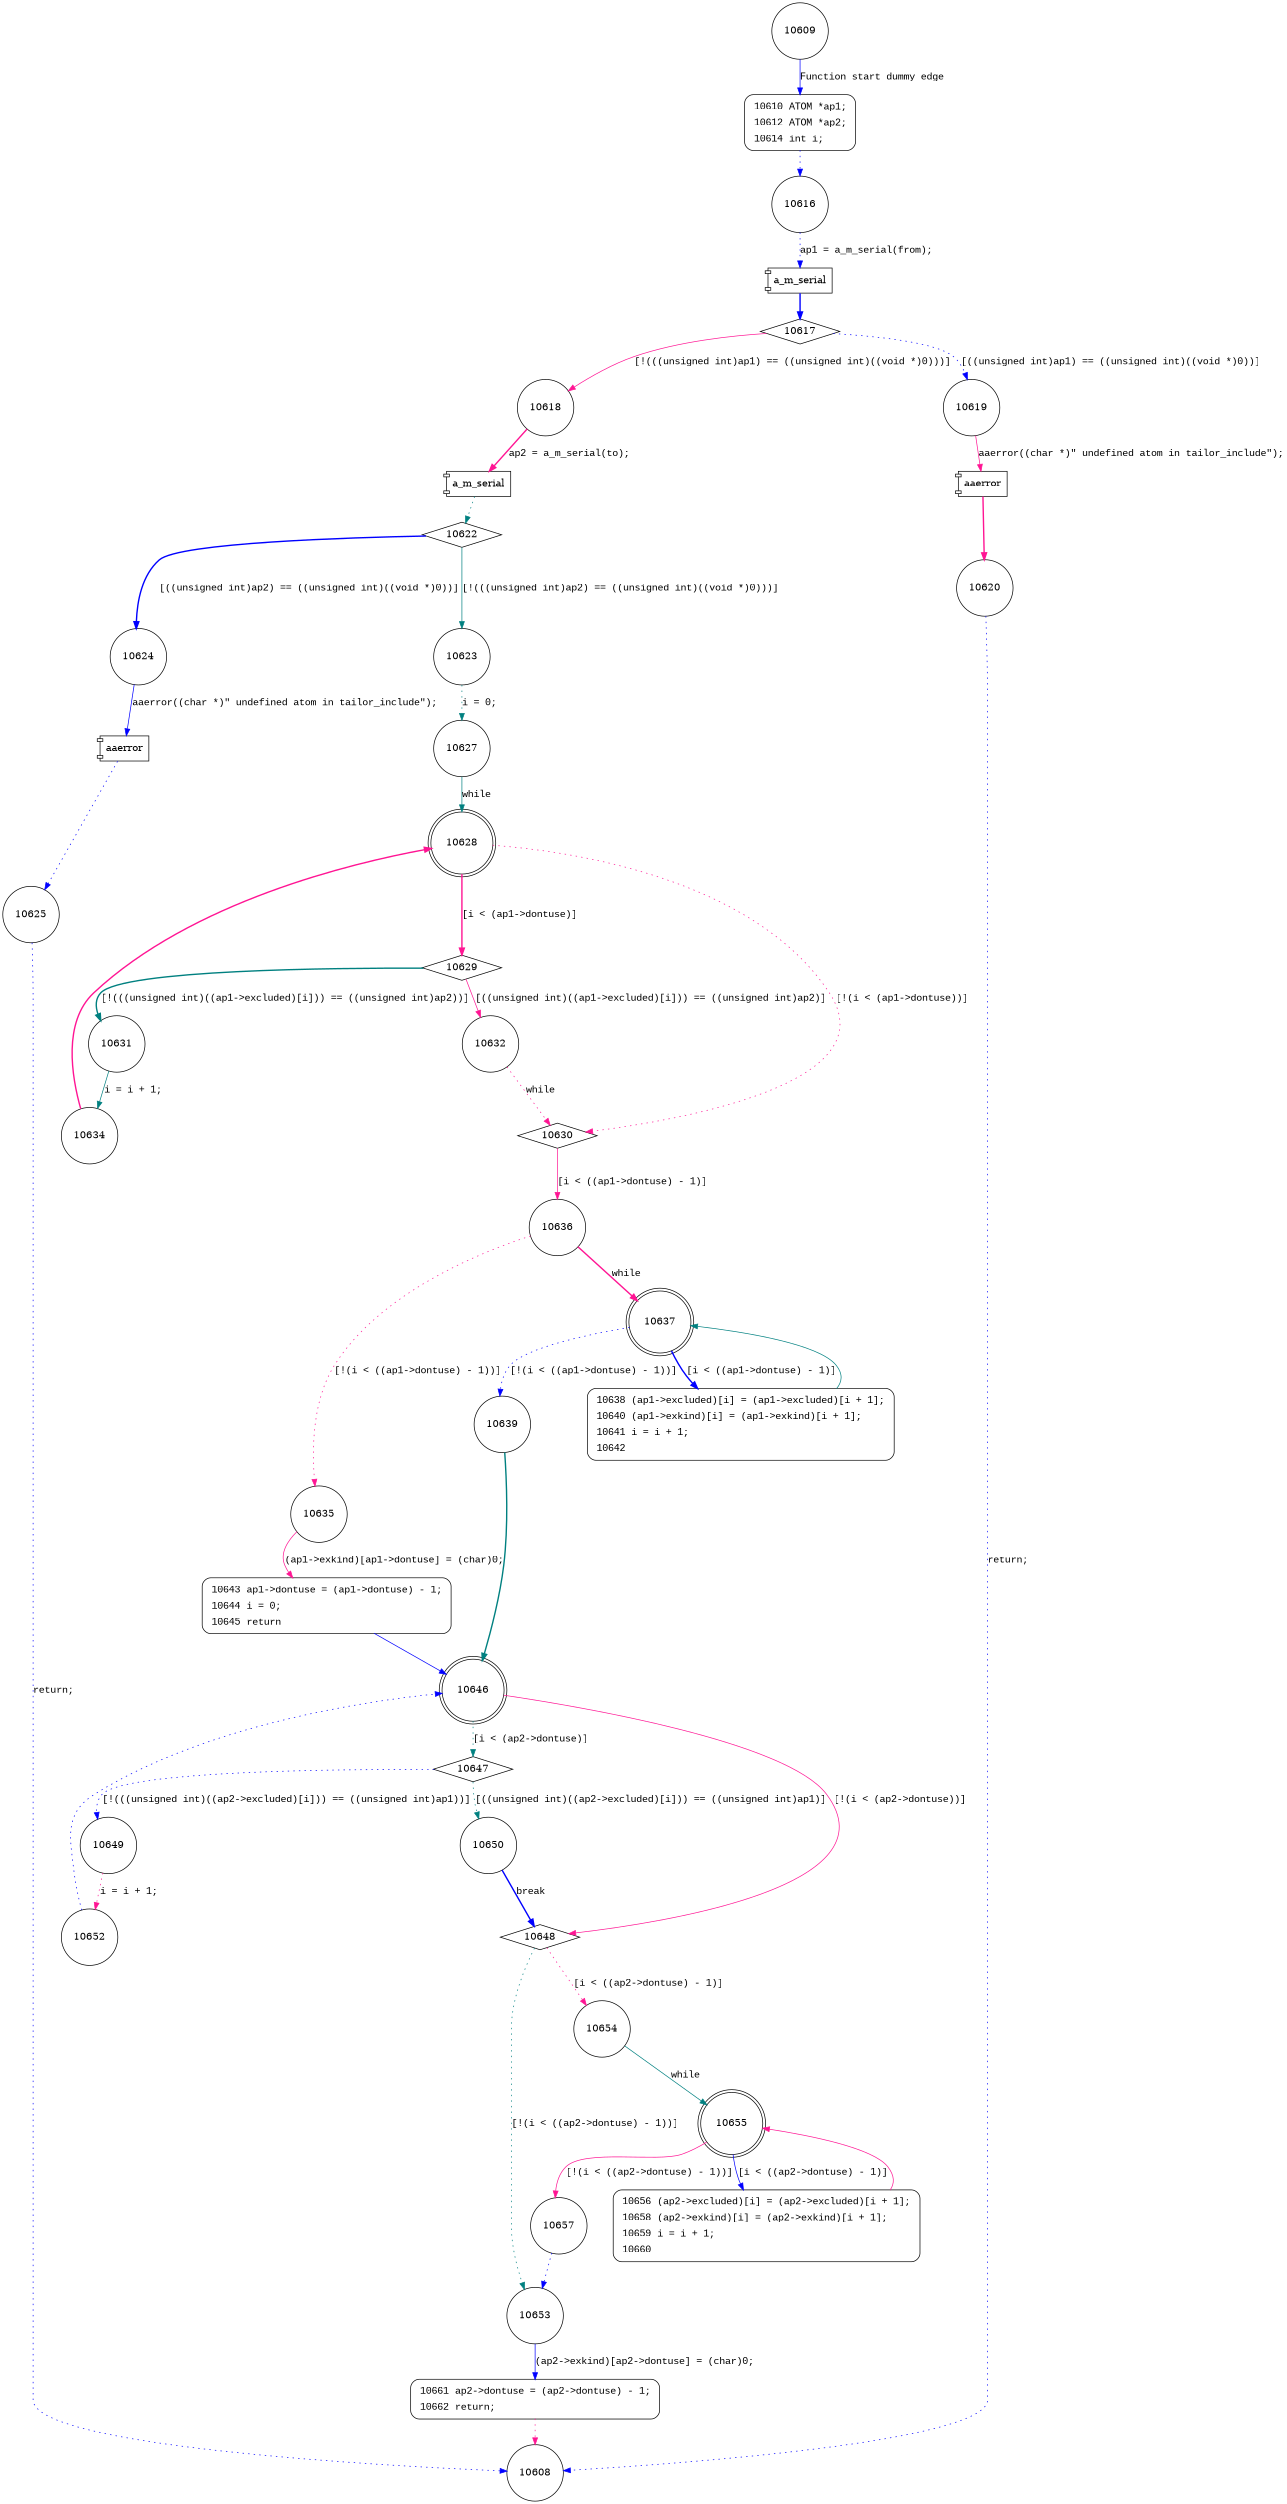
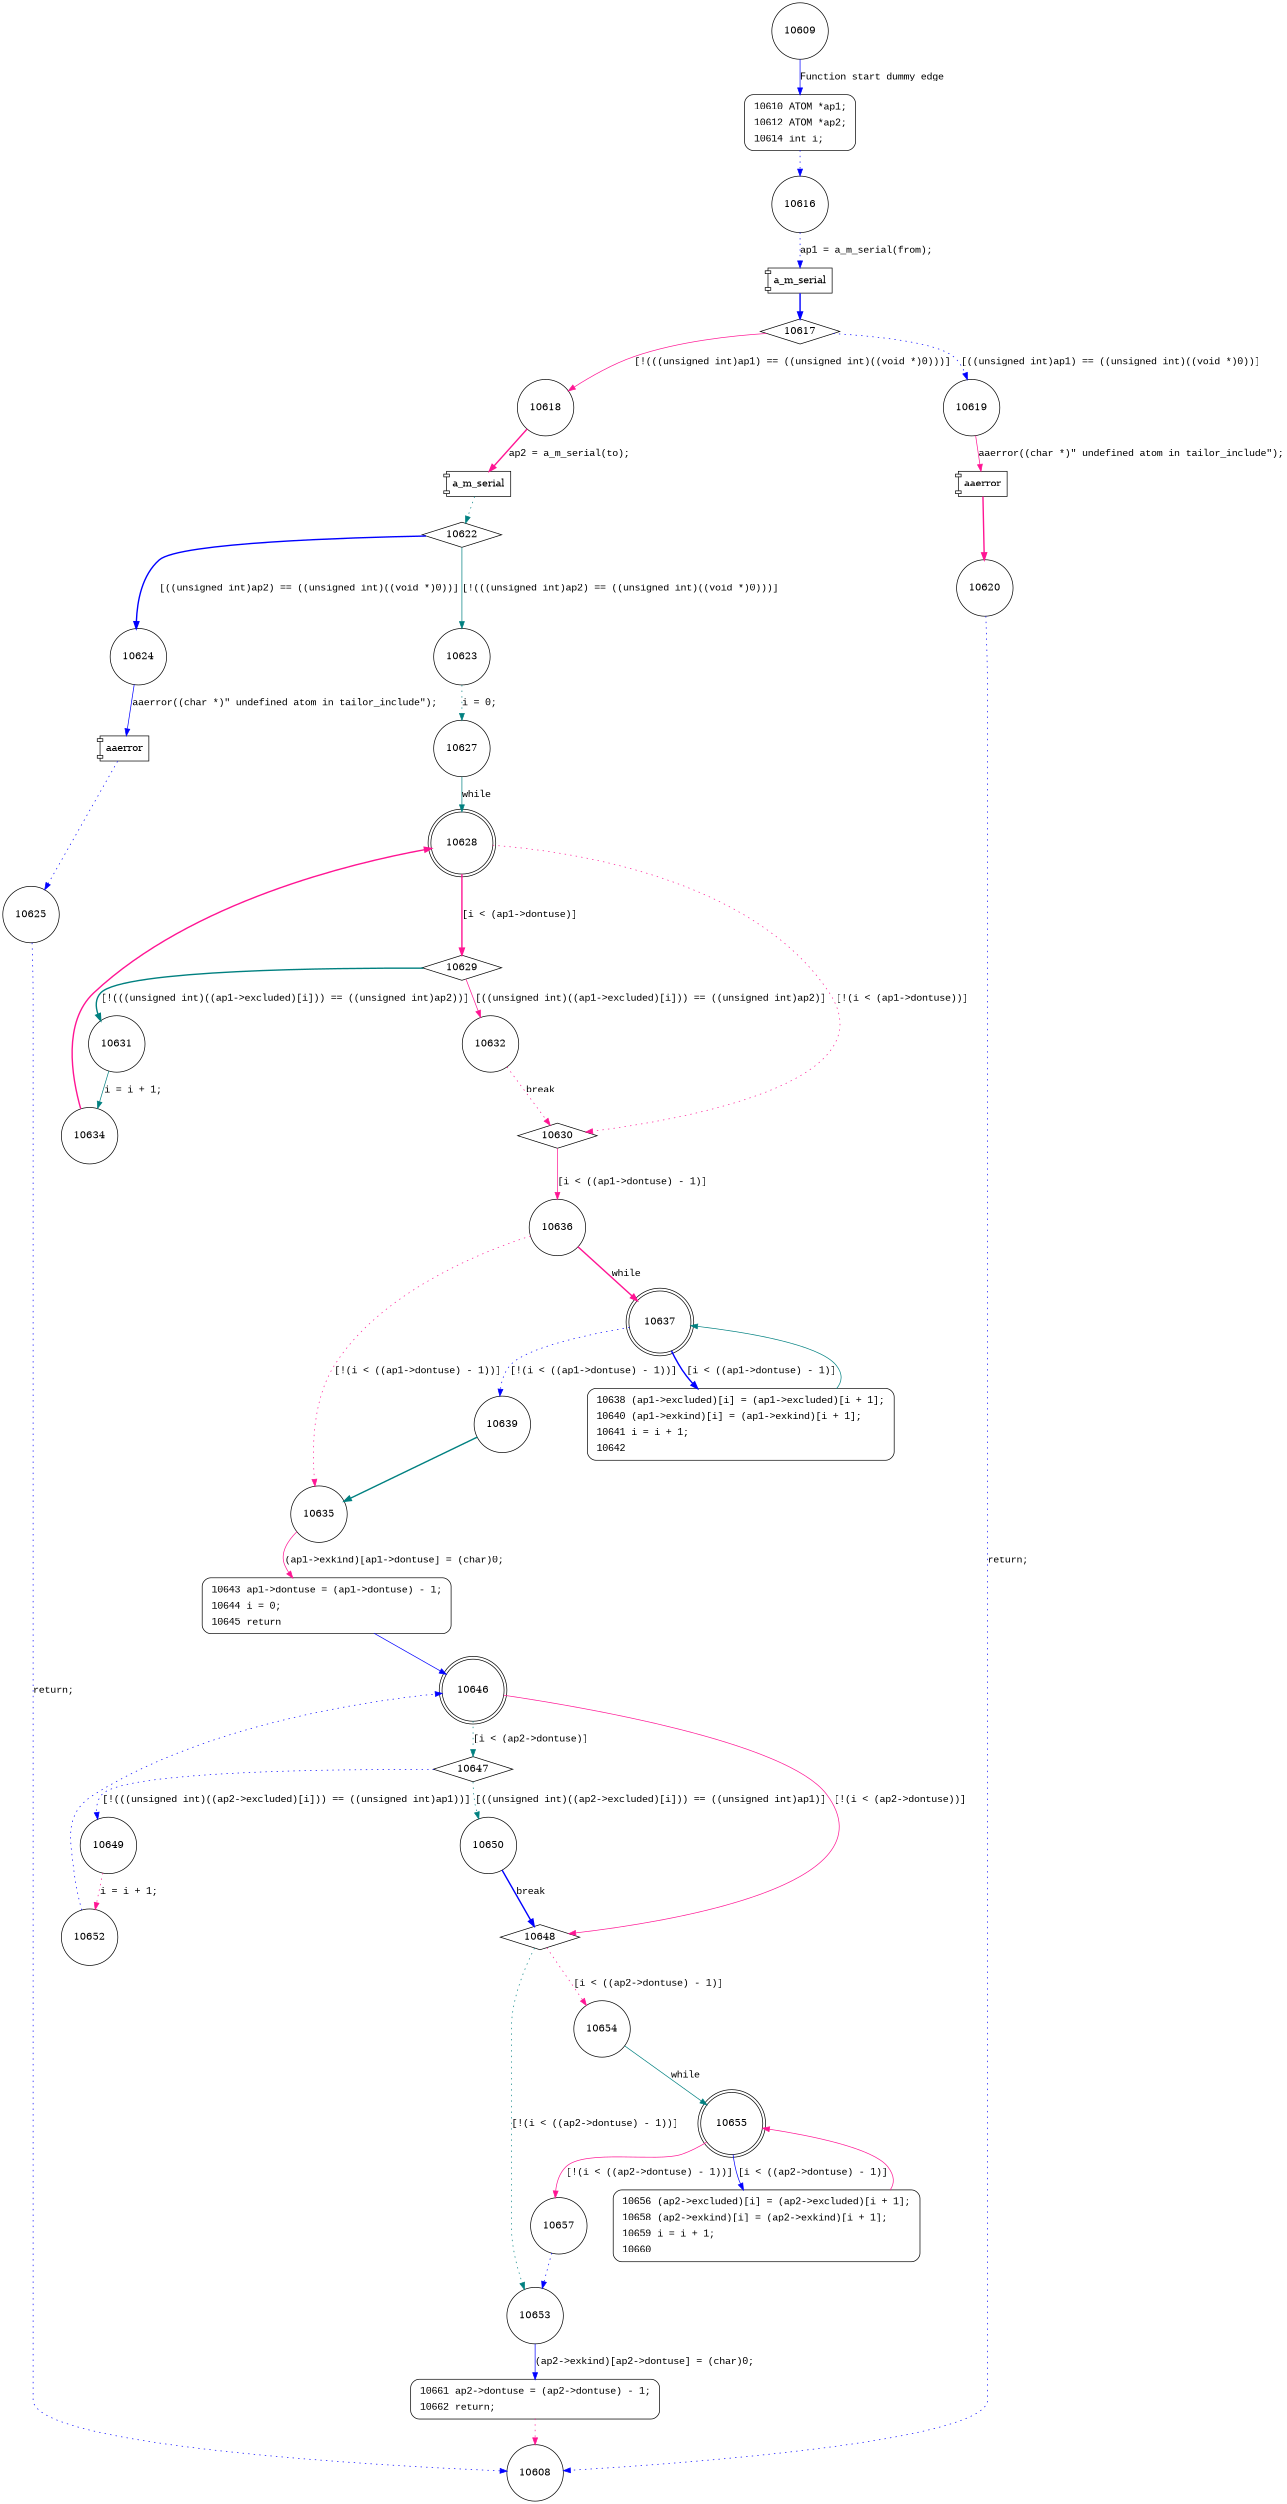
(541, 1090) -> (541, 1090)
(505, 1554) -> (414, 1468)
